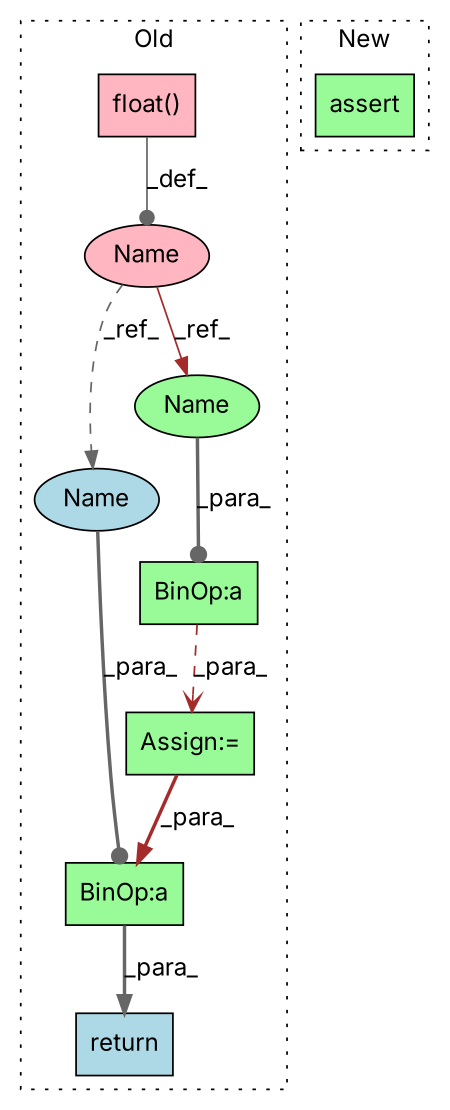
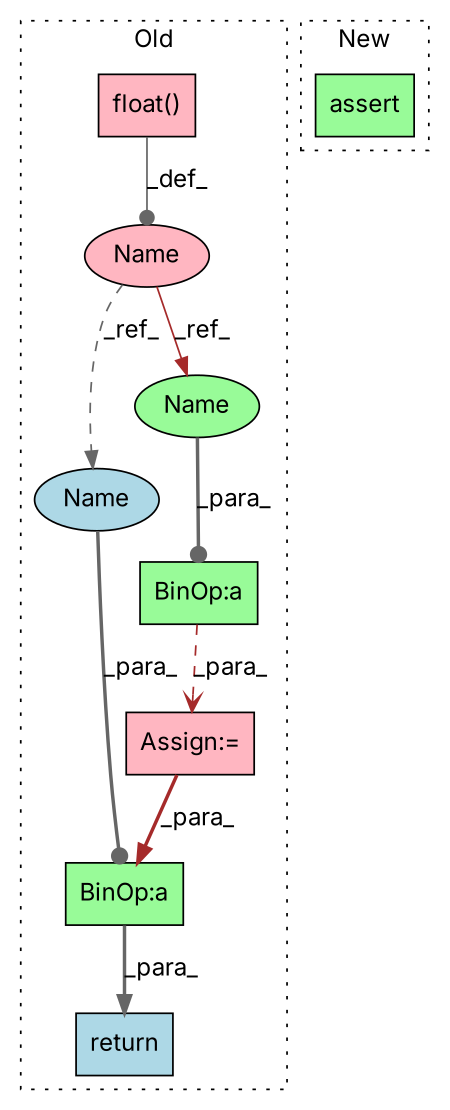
(190, 744) -> (190, 744)
